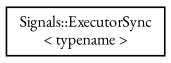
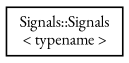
(86, 31) -> (65, 31)
